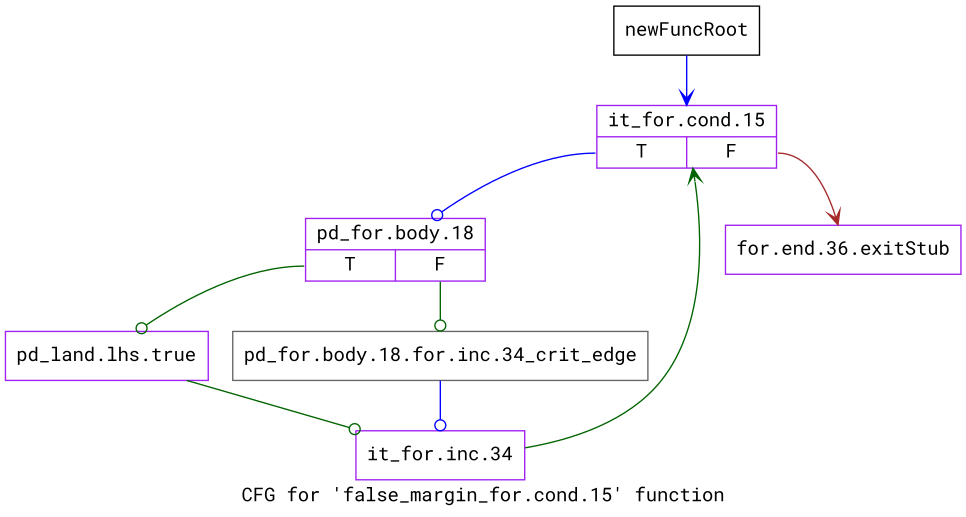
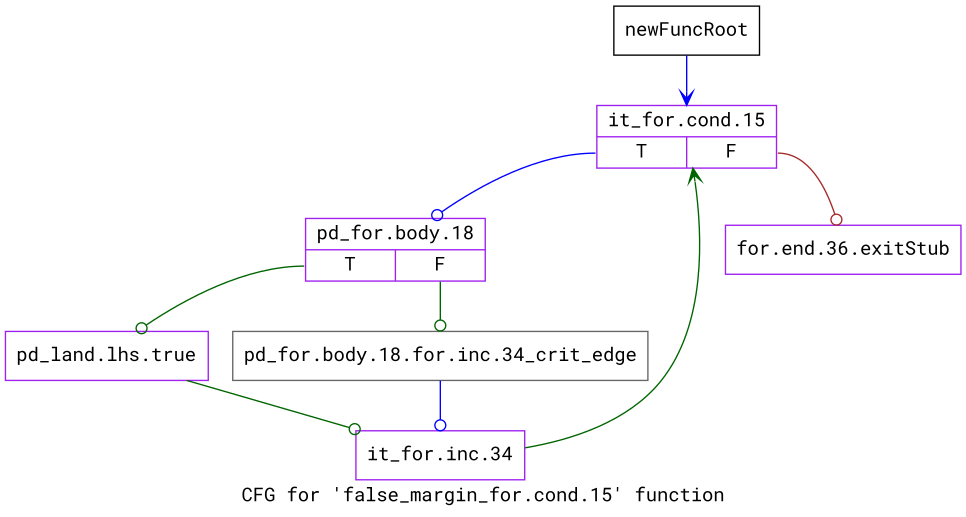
(814, 173) -> (815, 175)
